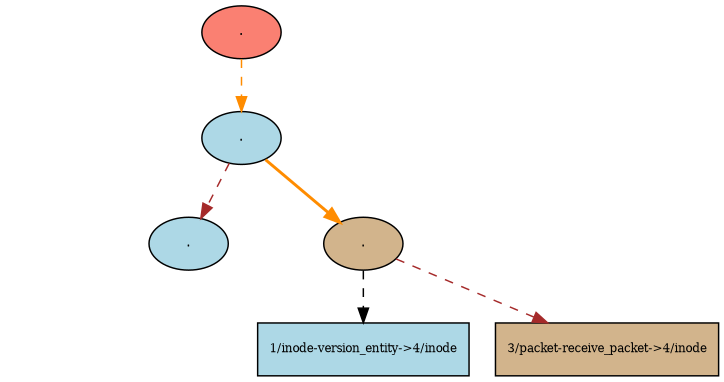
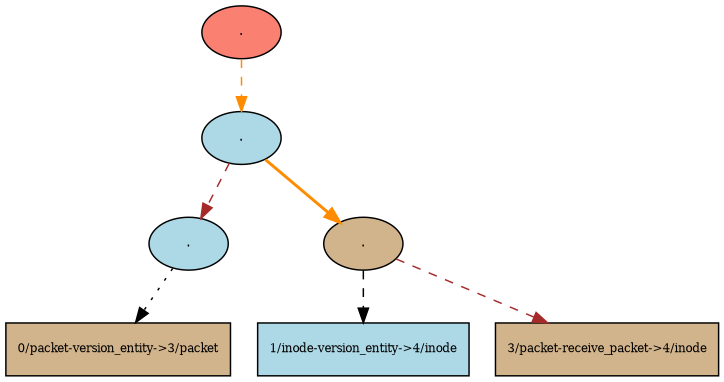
none -> (118, 349)
